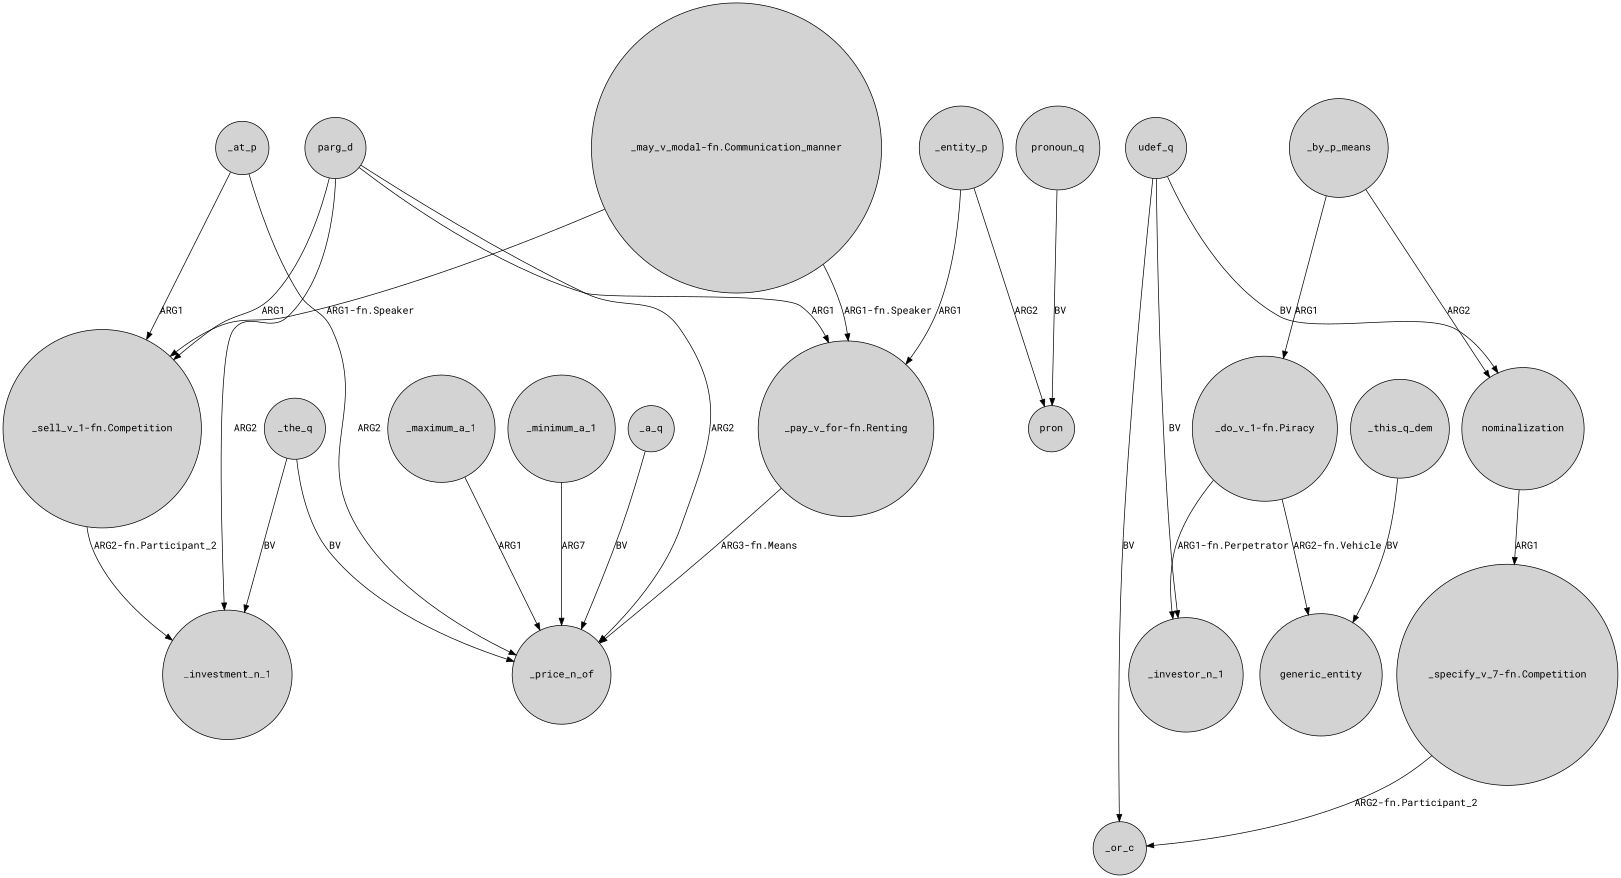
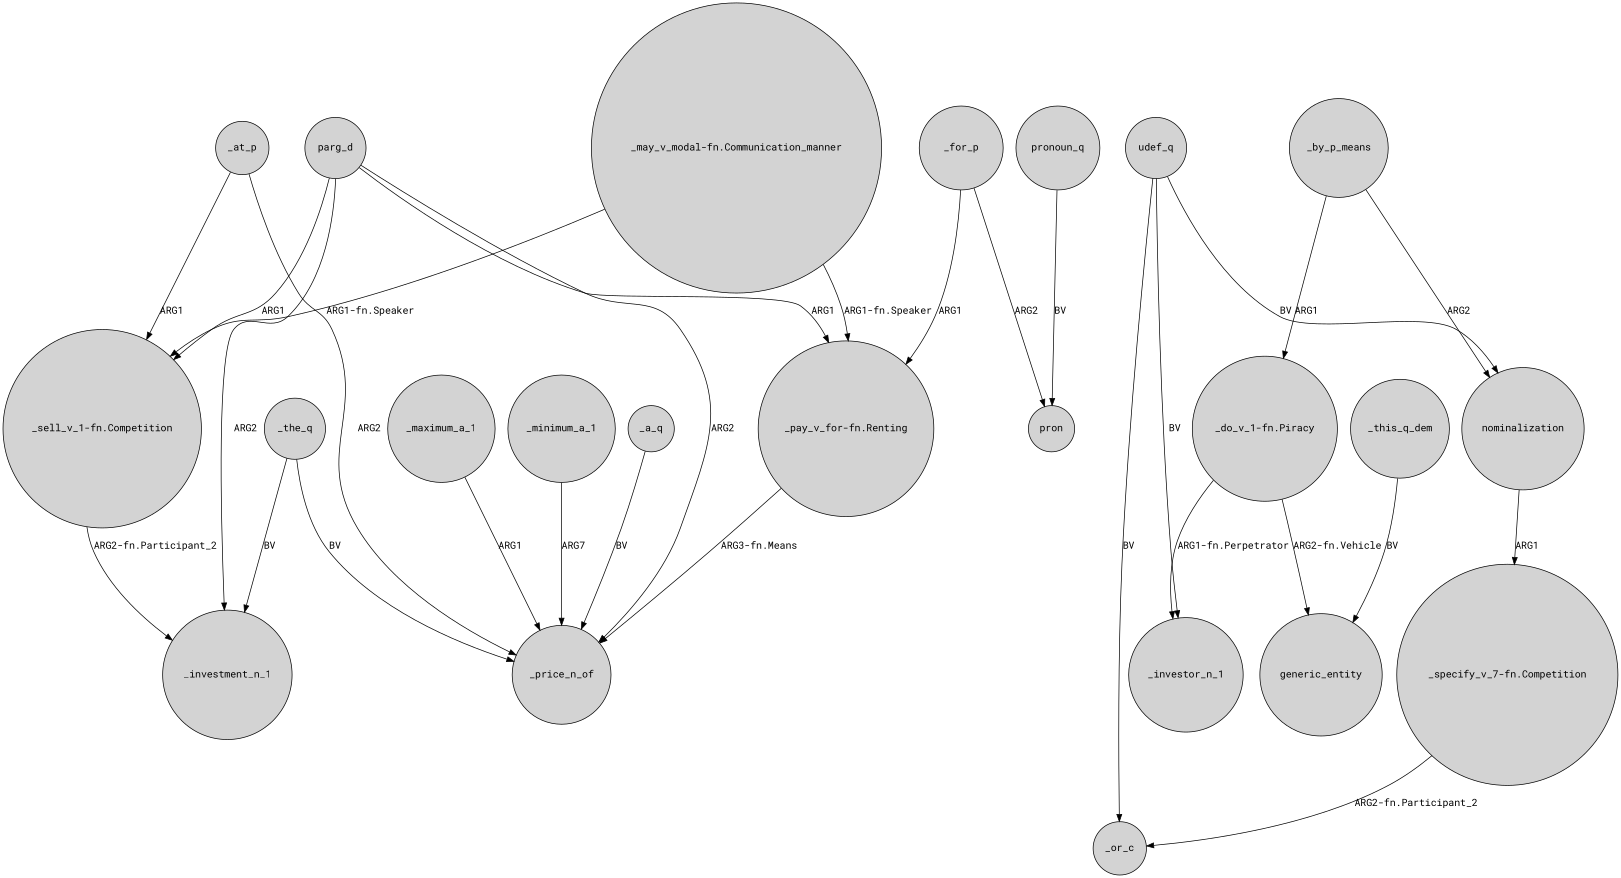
(961, 148) -> (961, 148)
